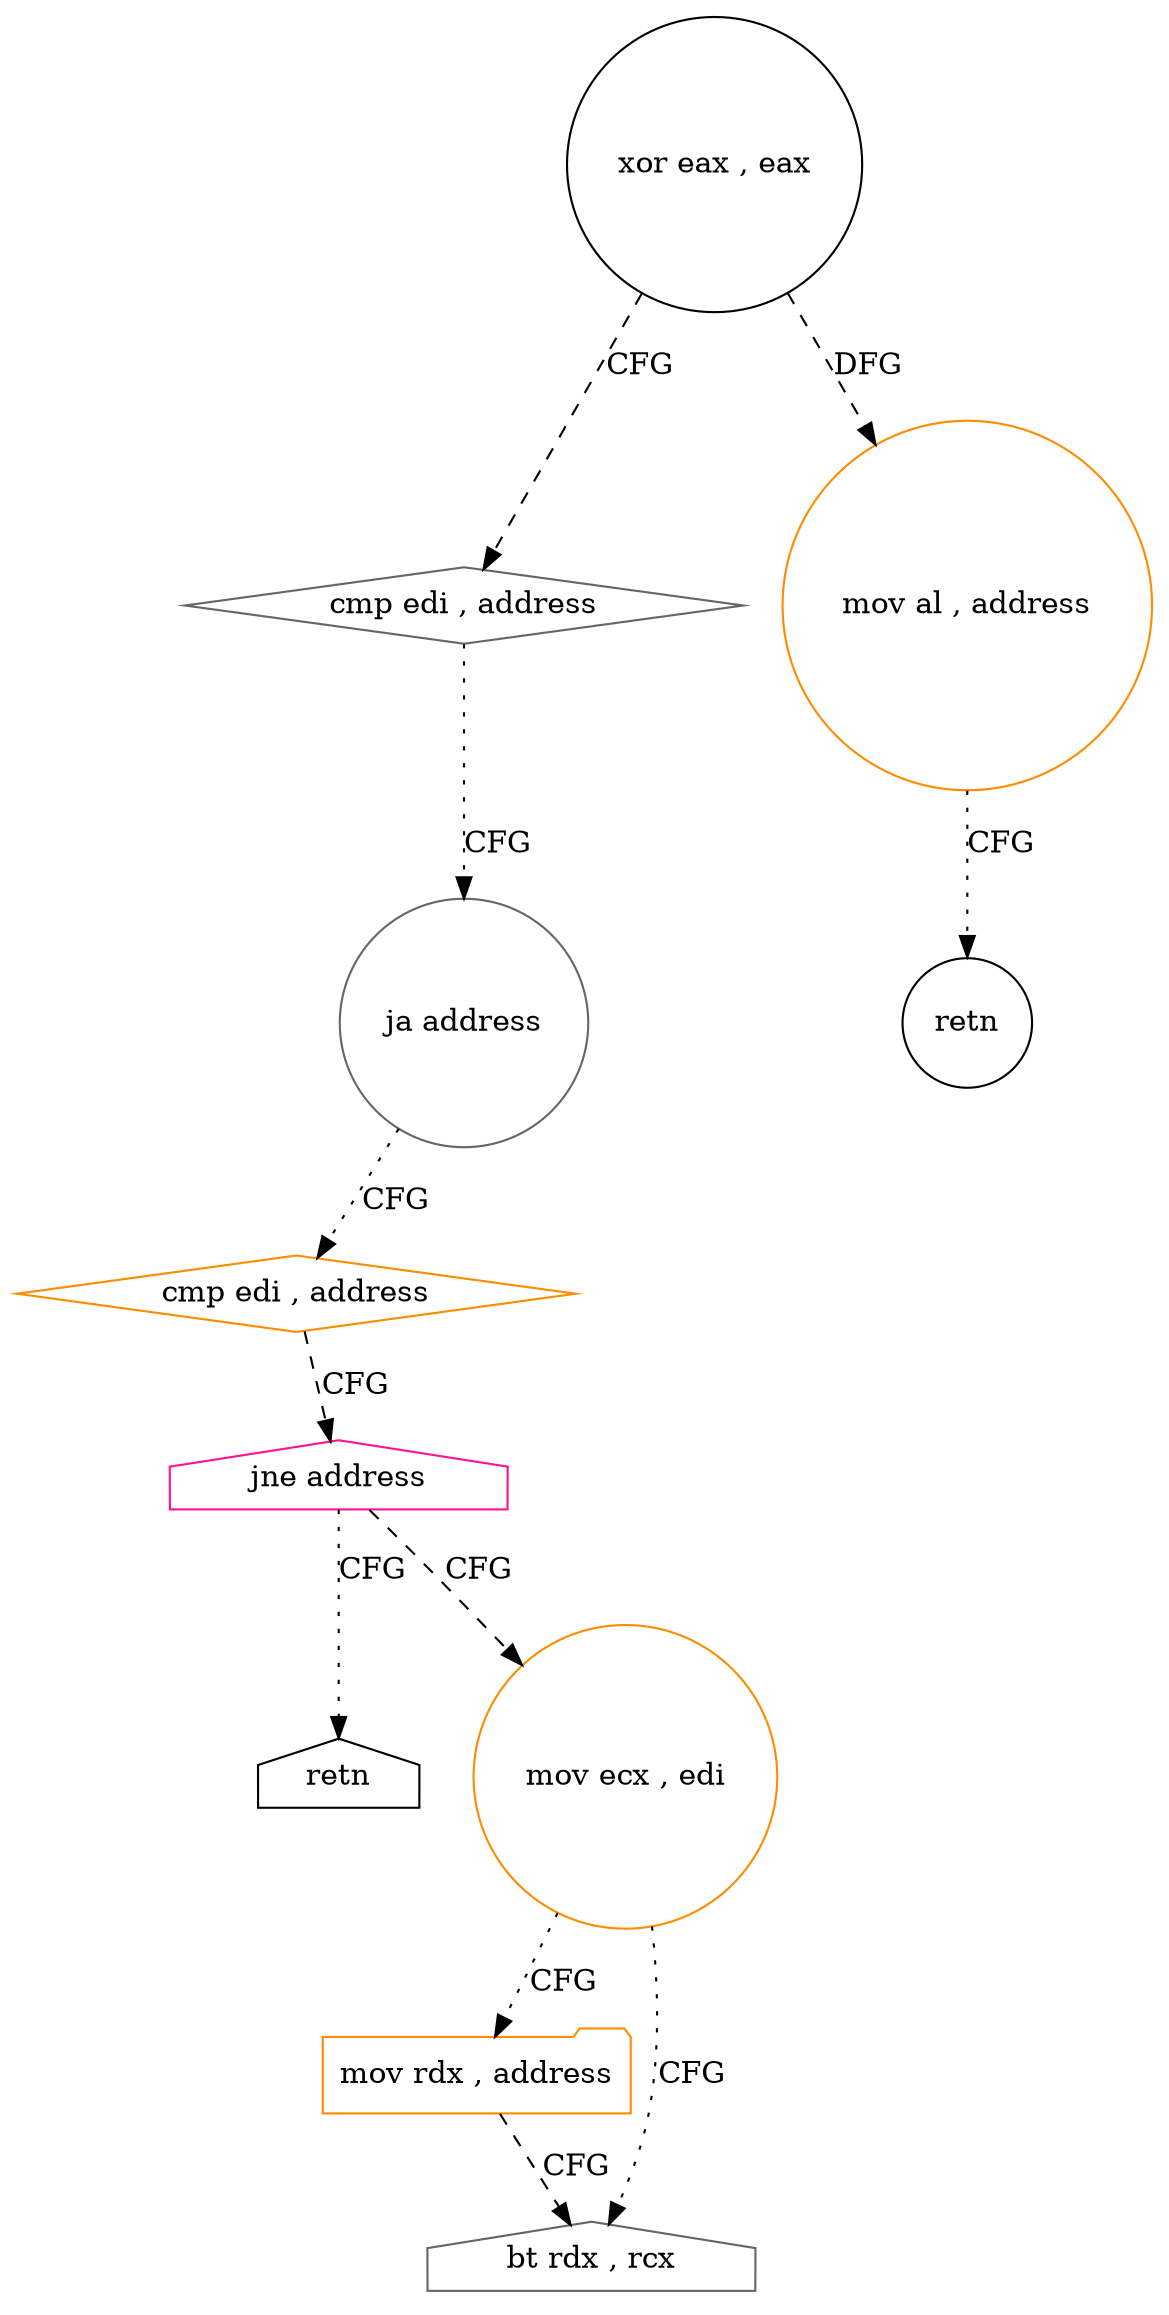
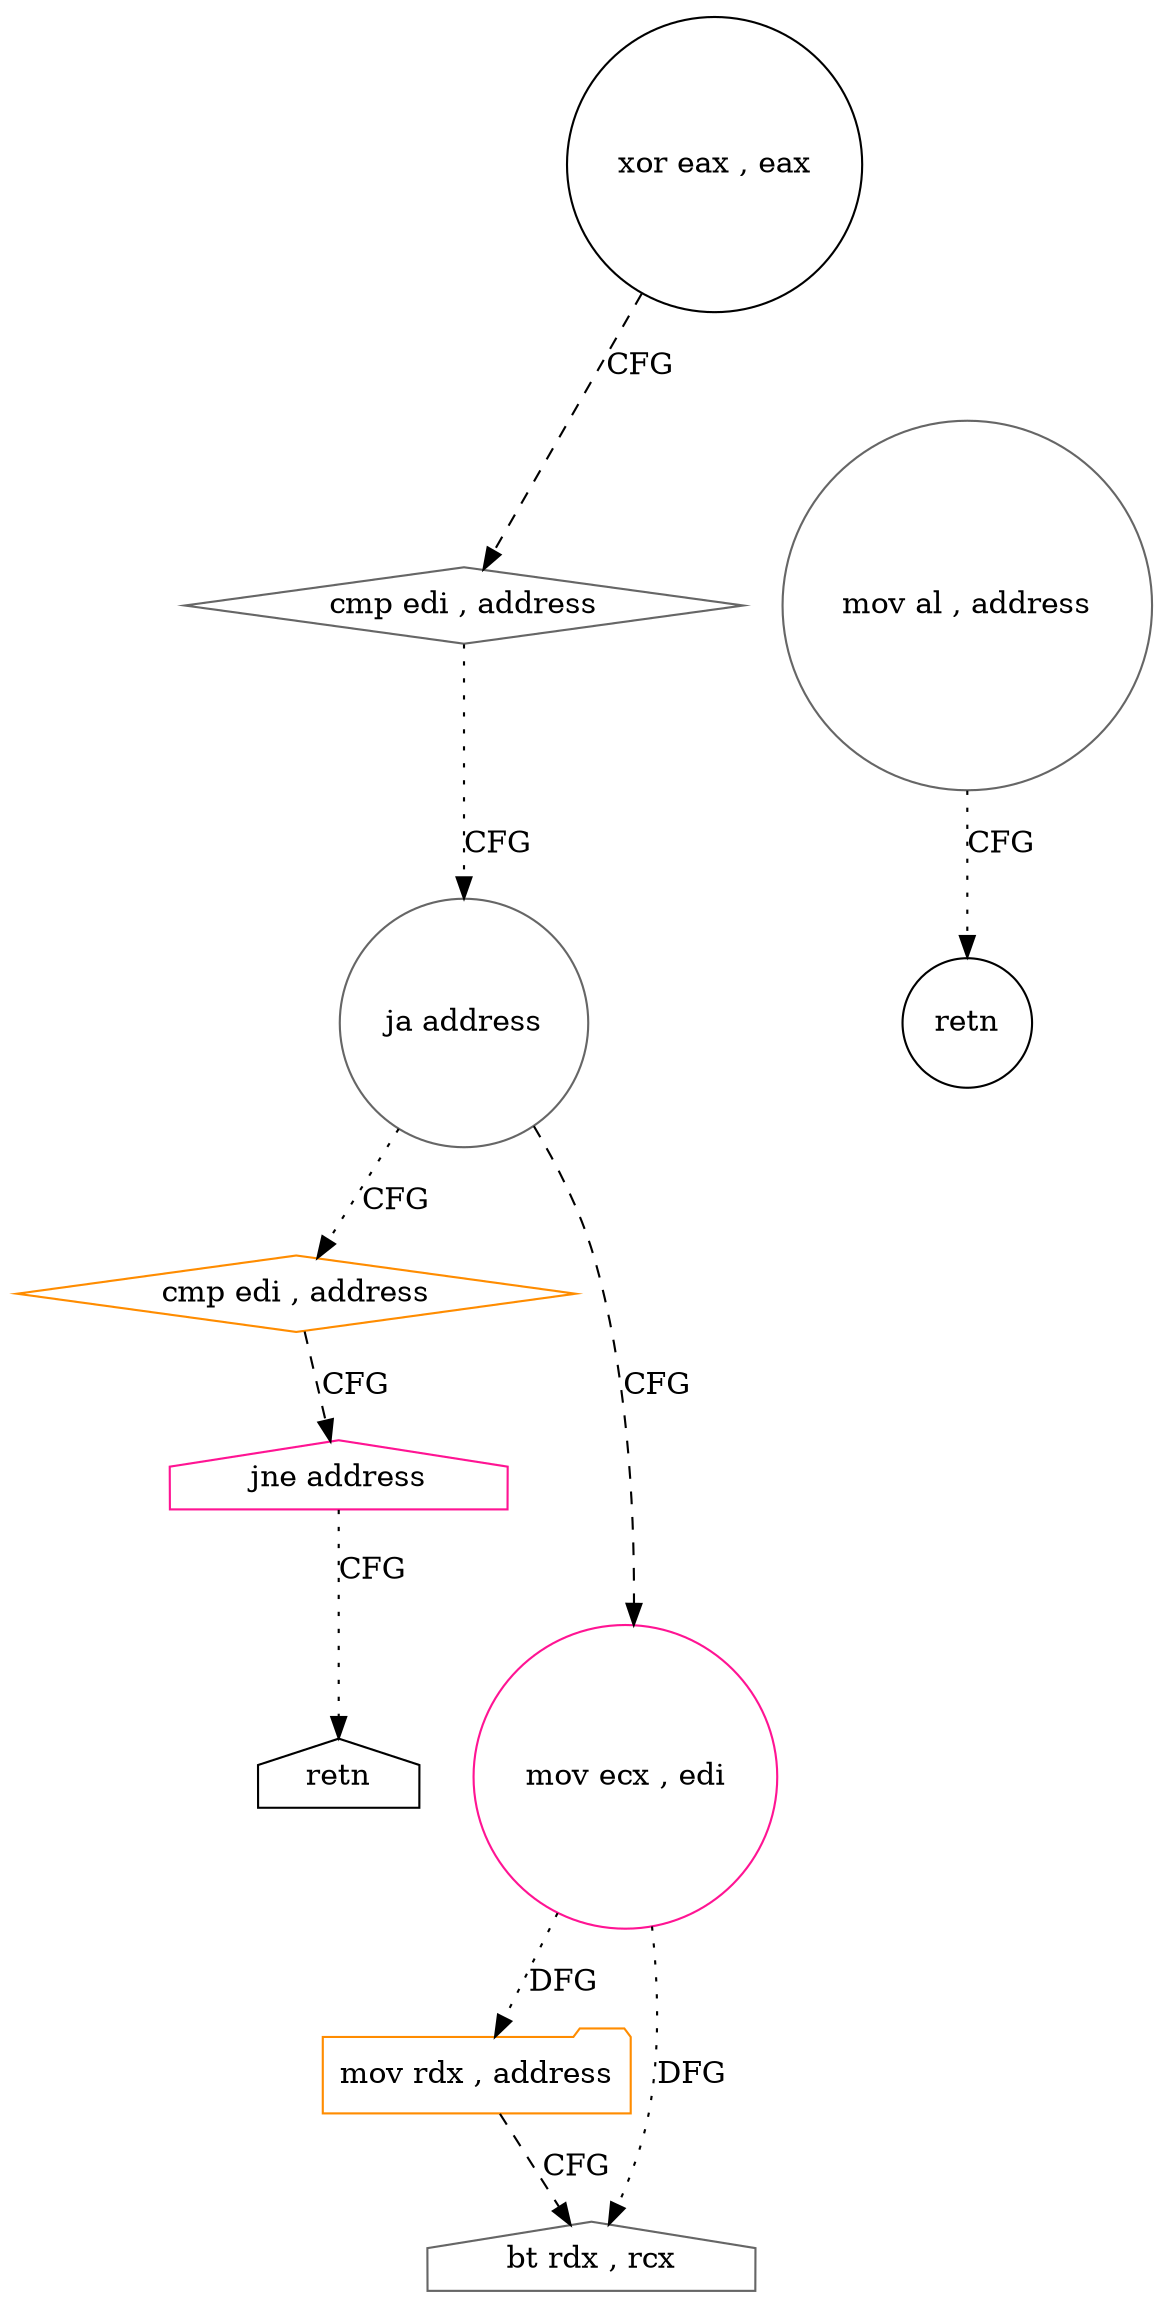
(826, 359) -> none
(967, 606) -> (967, 606)
(439, 1579) -> (616, 1357)
(625, 1777) -> (625, 1777)
(564, 1983) -> (564, 1983)
(692, 2075) -> (692, 2075)
